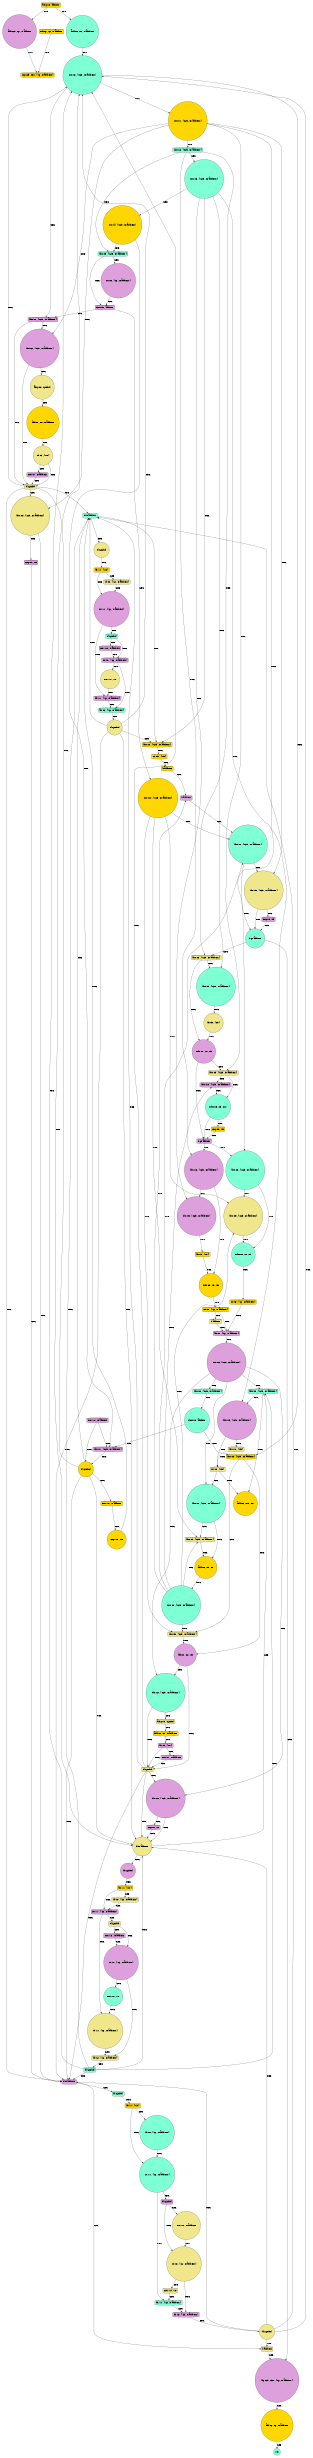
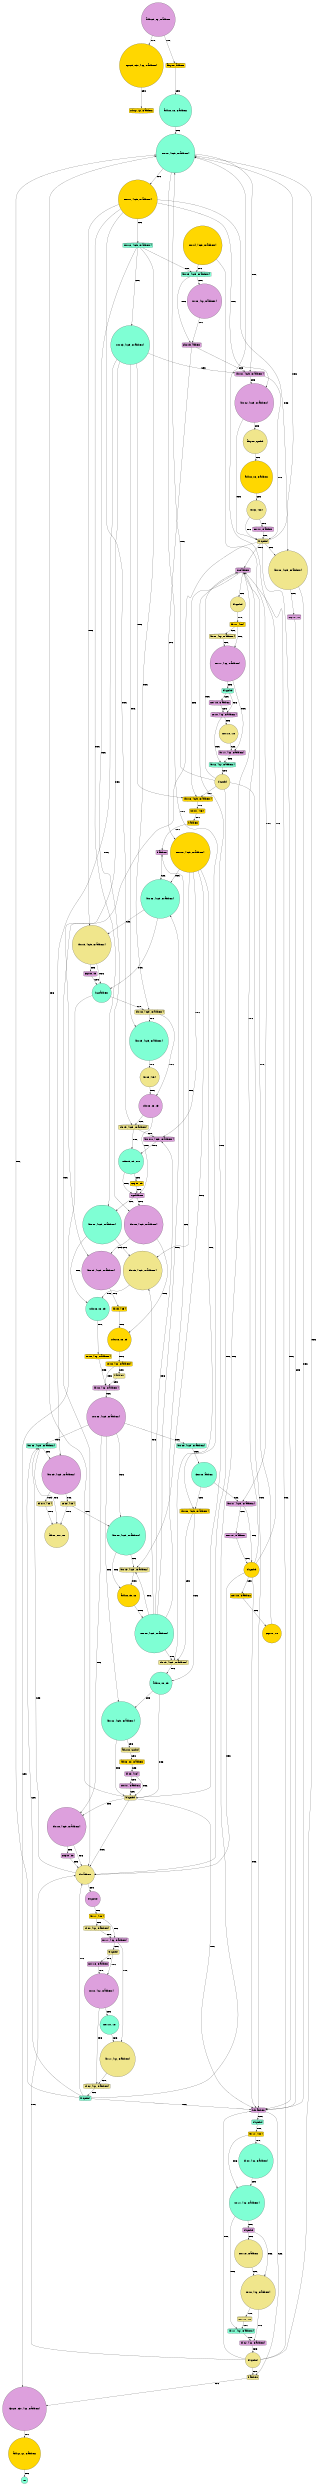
(40, 13) -> (169, 49)
(45, 53) -> (141, 97)
(38, 75) -> (141, 65)
(164, 202) -> (188, 366)
(90, 516) -> (243, 570)
none -> (195, 1010)
(102, 1434) -> (239, 1519)
(219, 1456) -> (49, 1515)
(245, 1504) -> (57, 1536)
(185, 1655) -> (161, 1683)
